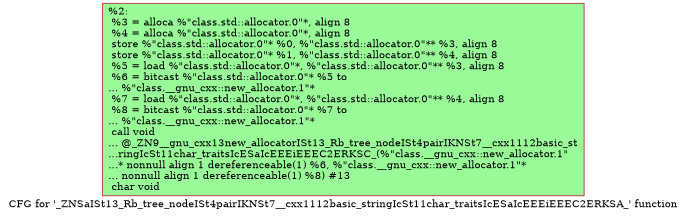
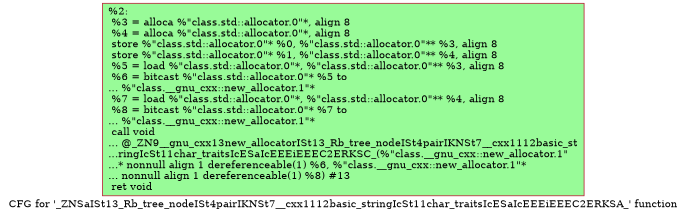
(134, 187) -> (131, 187)
